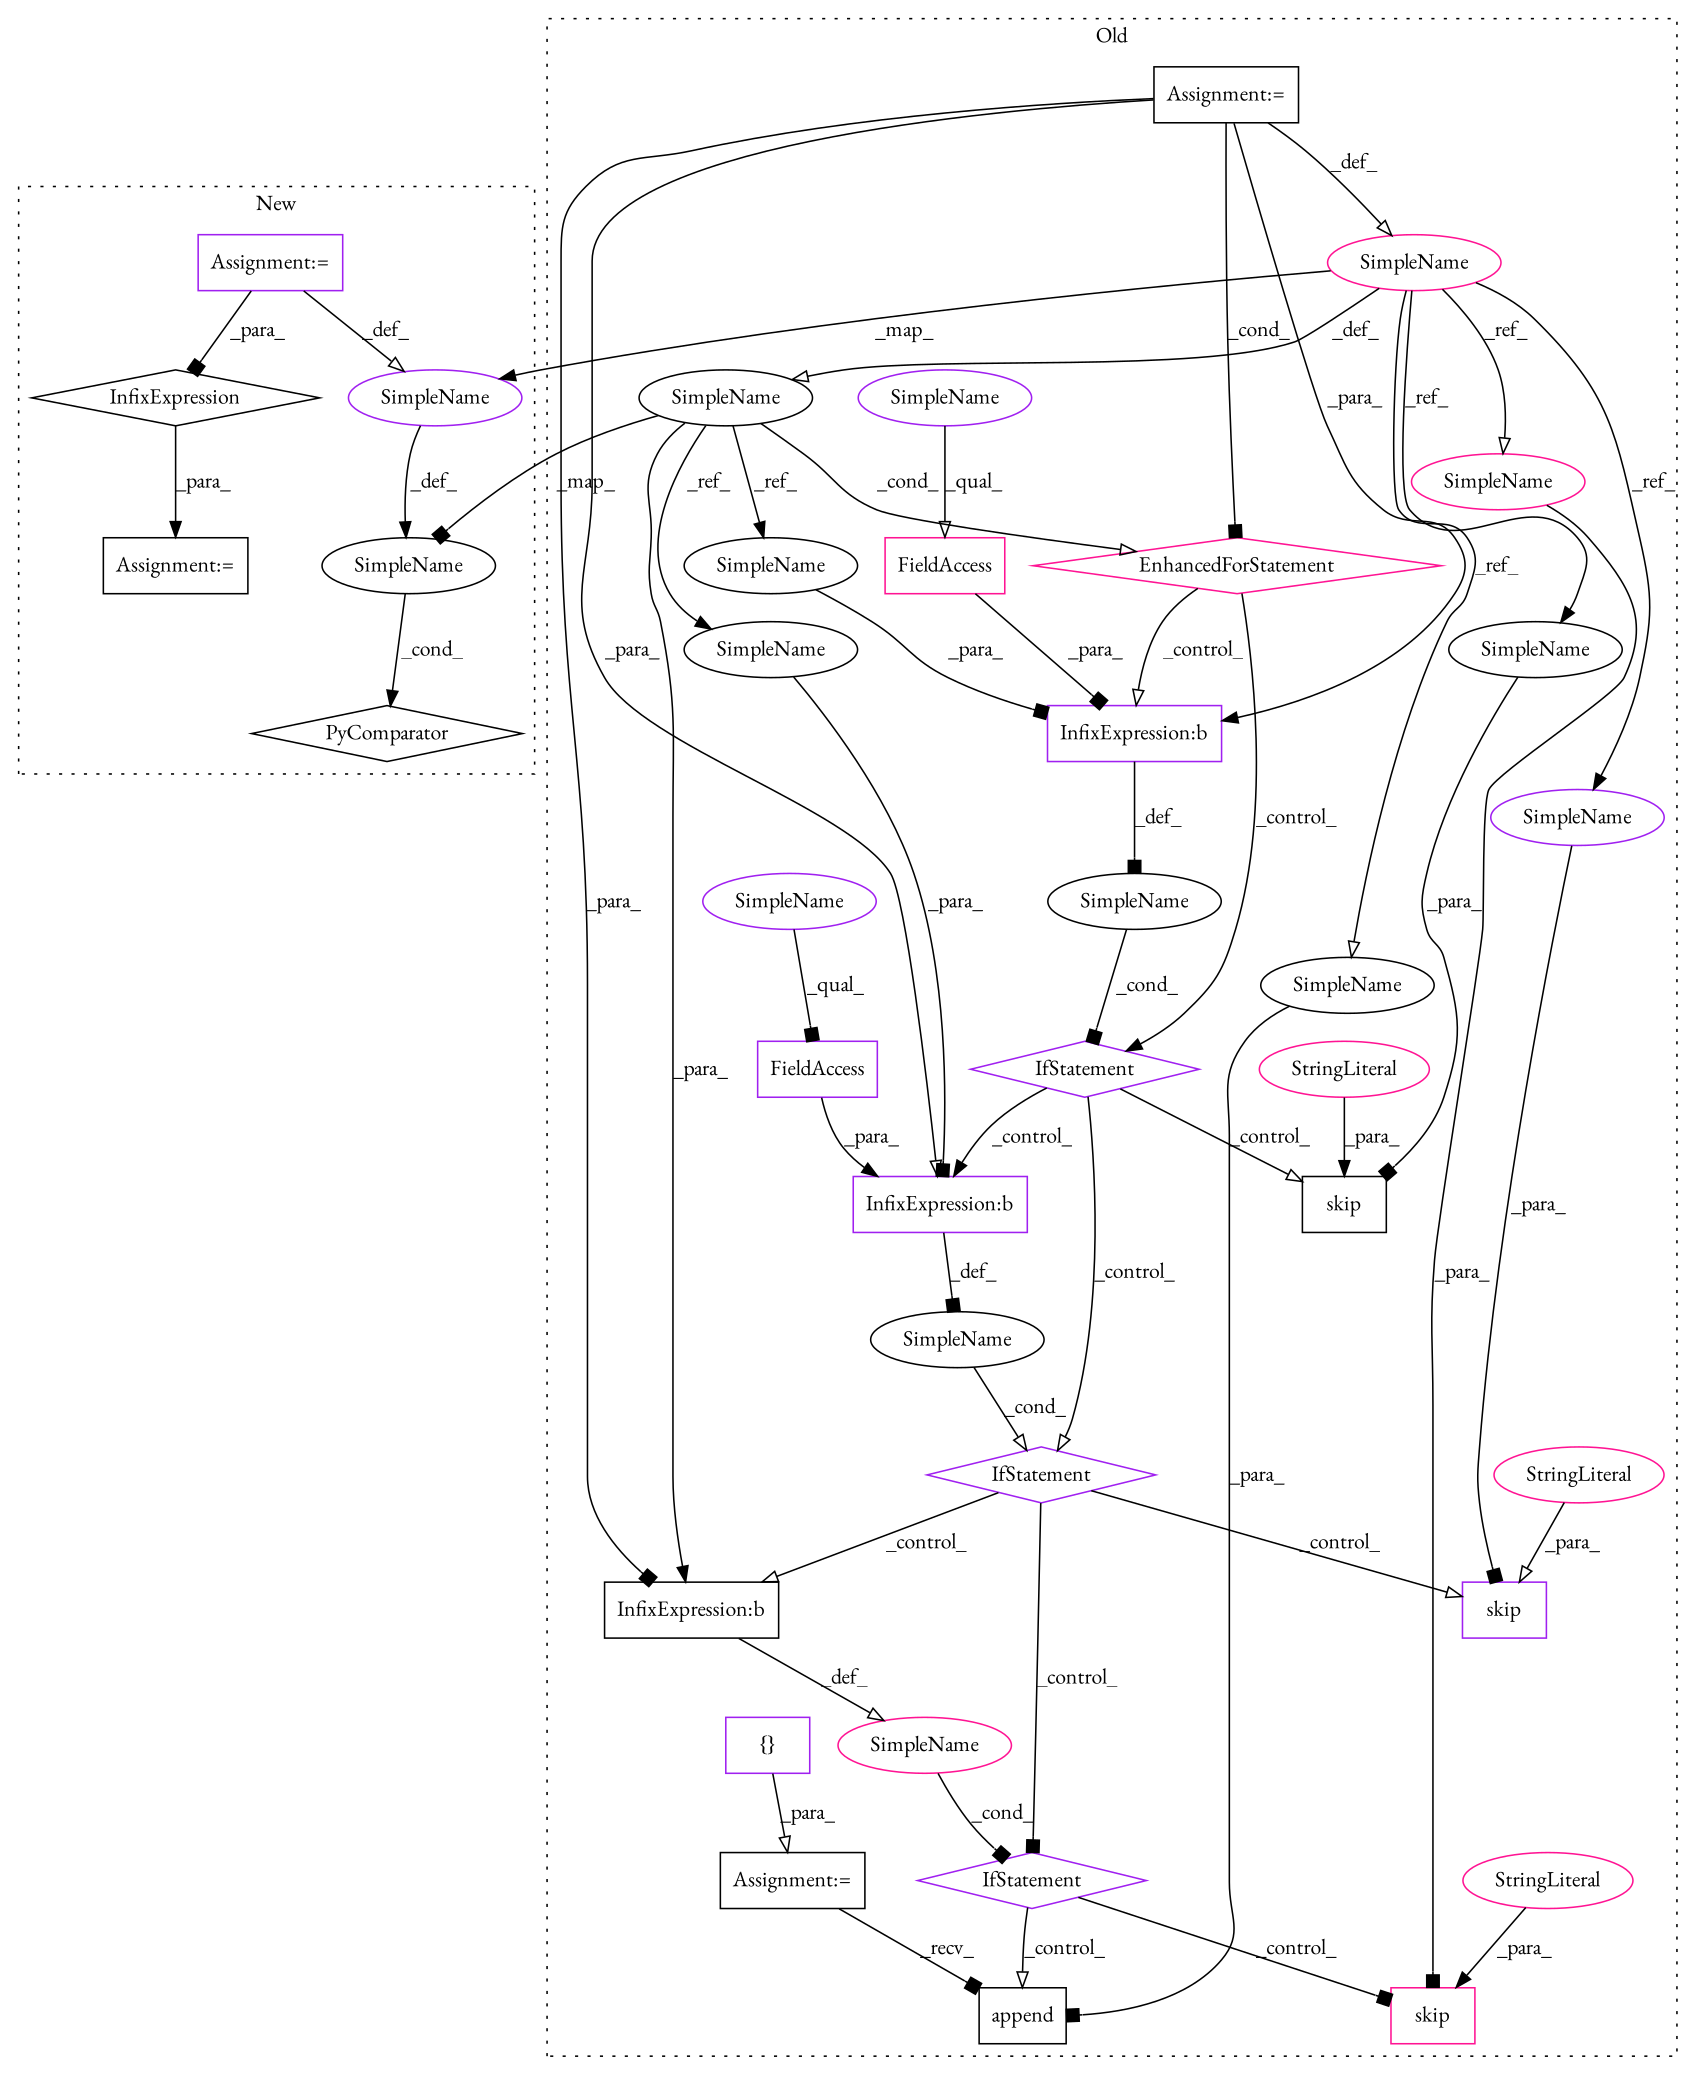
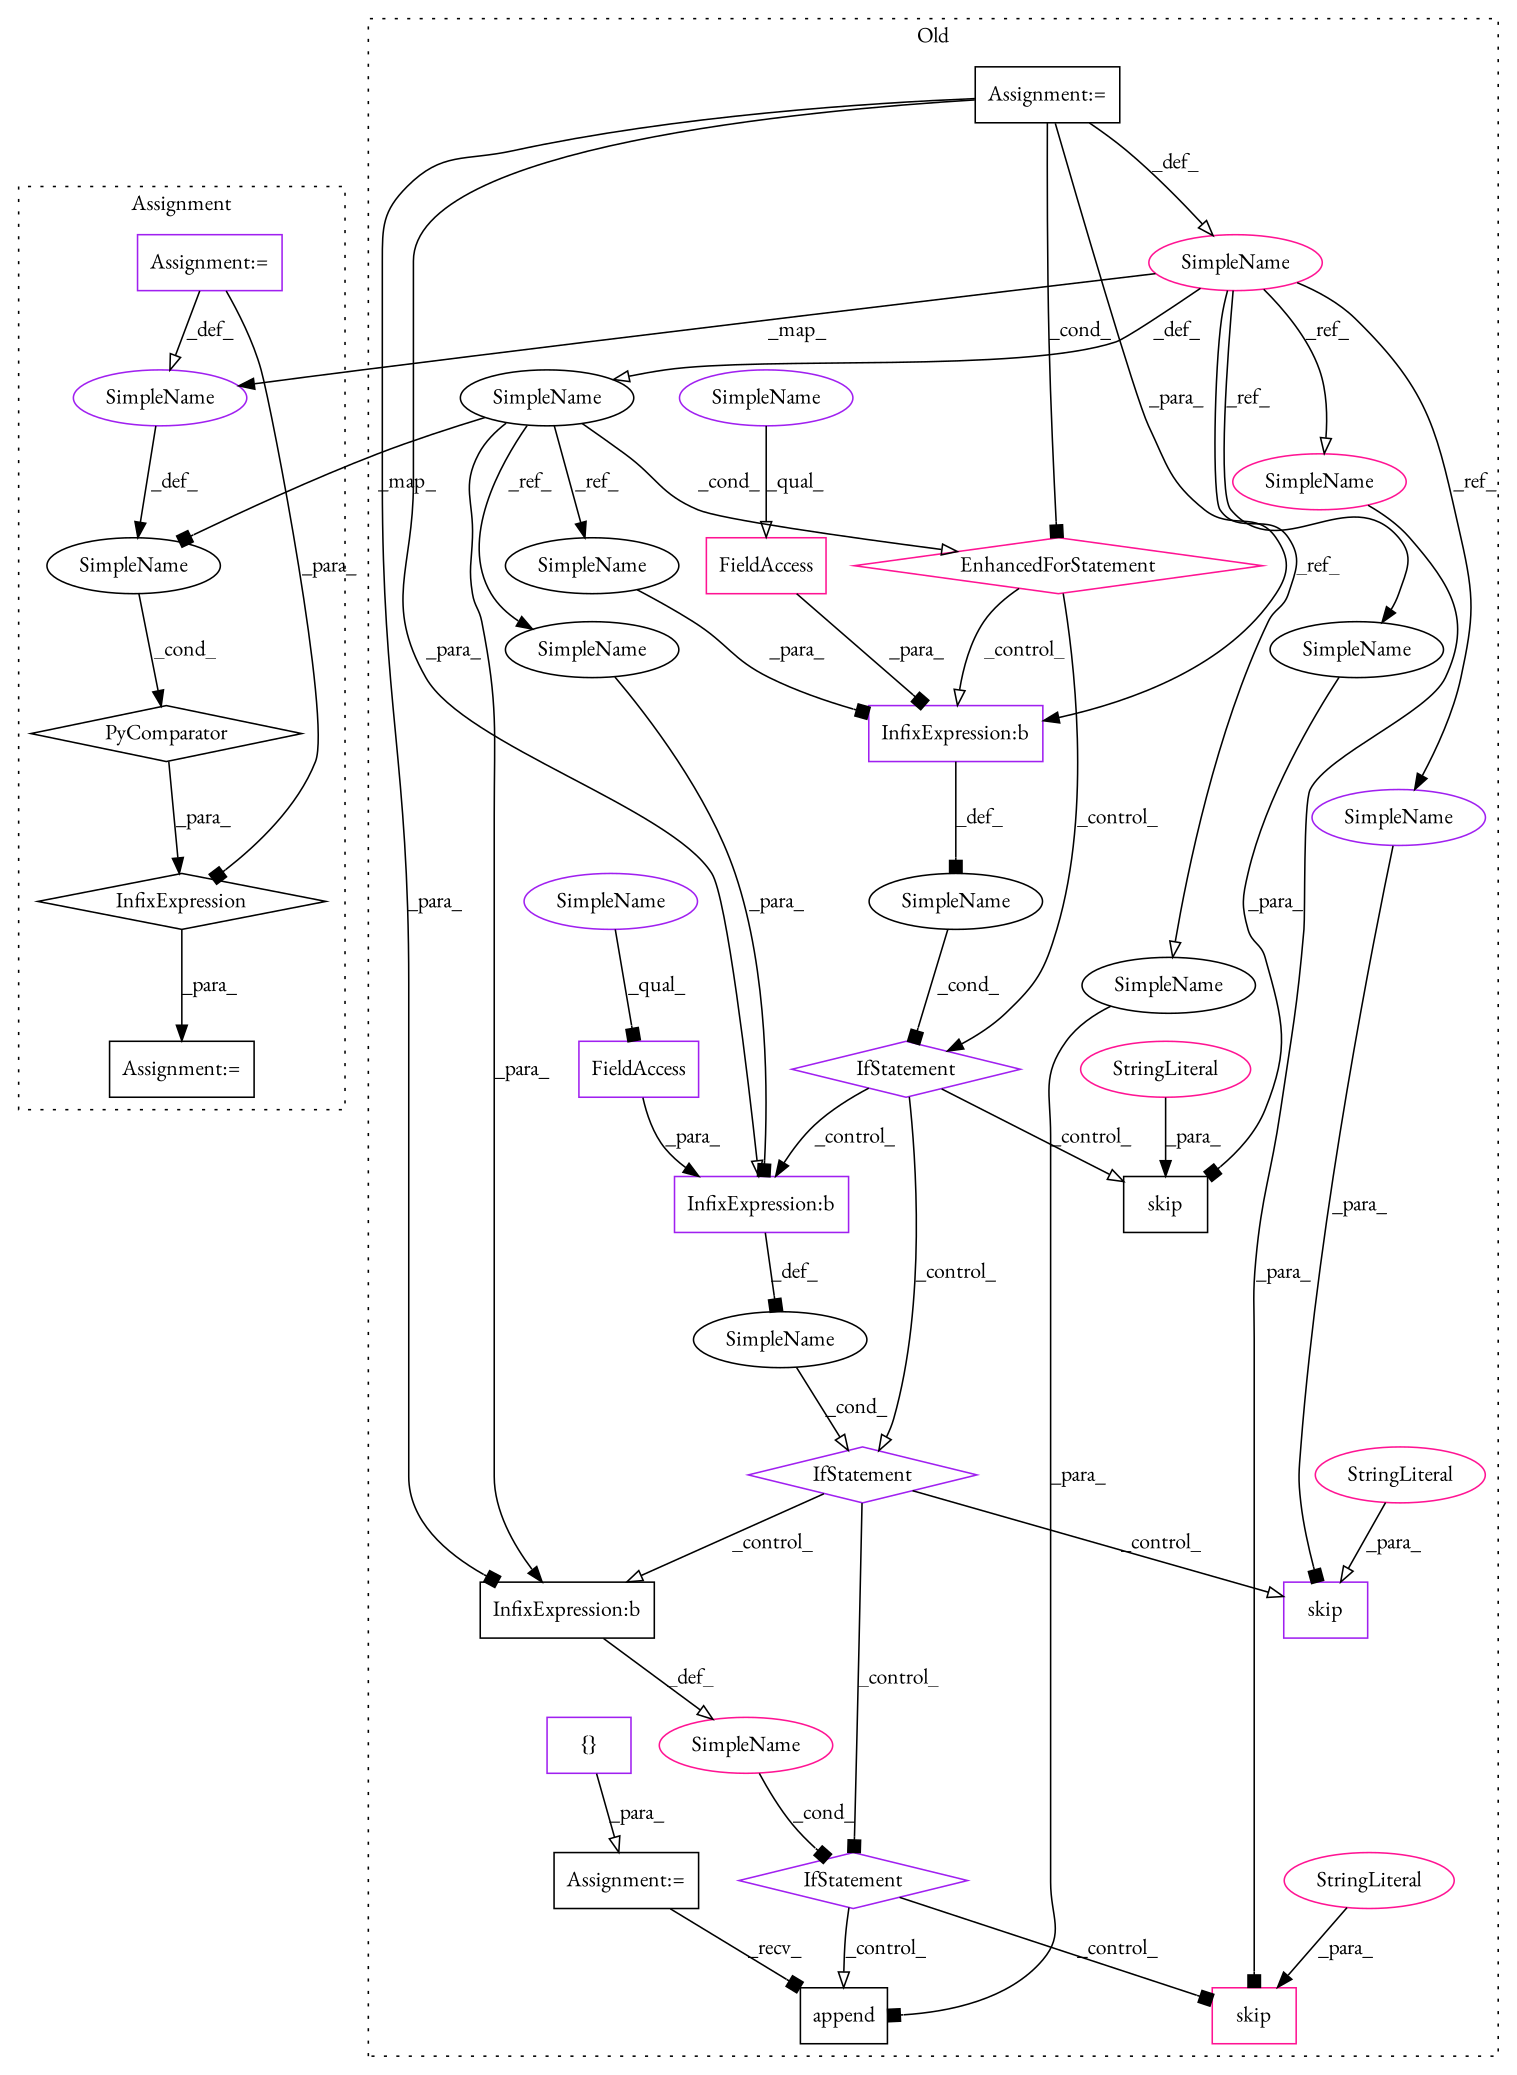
(277, 204) -> (182, 204)
none -> (173, 810)
